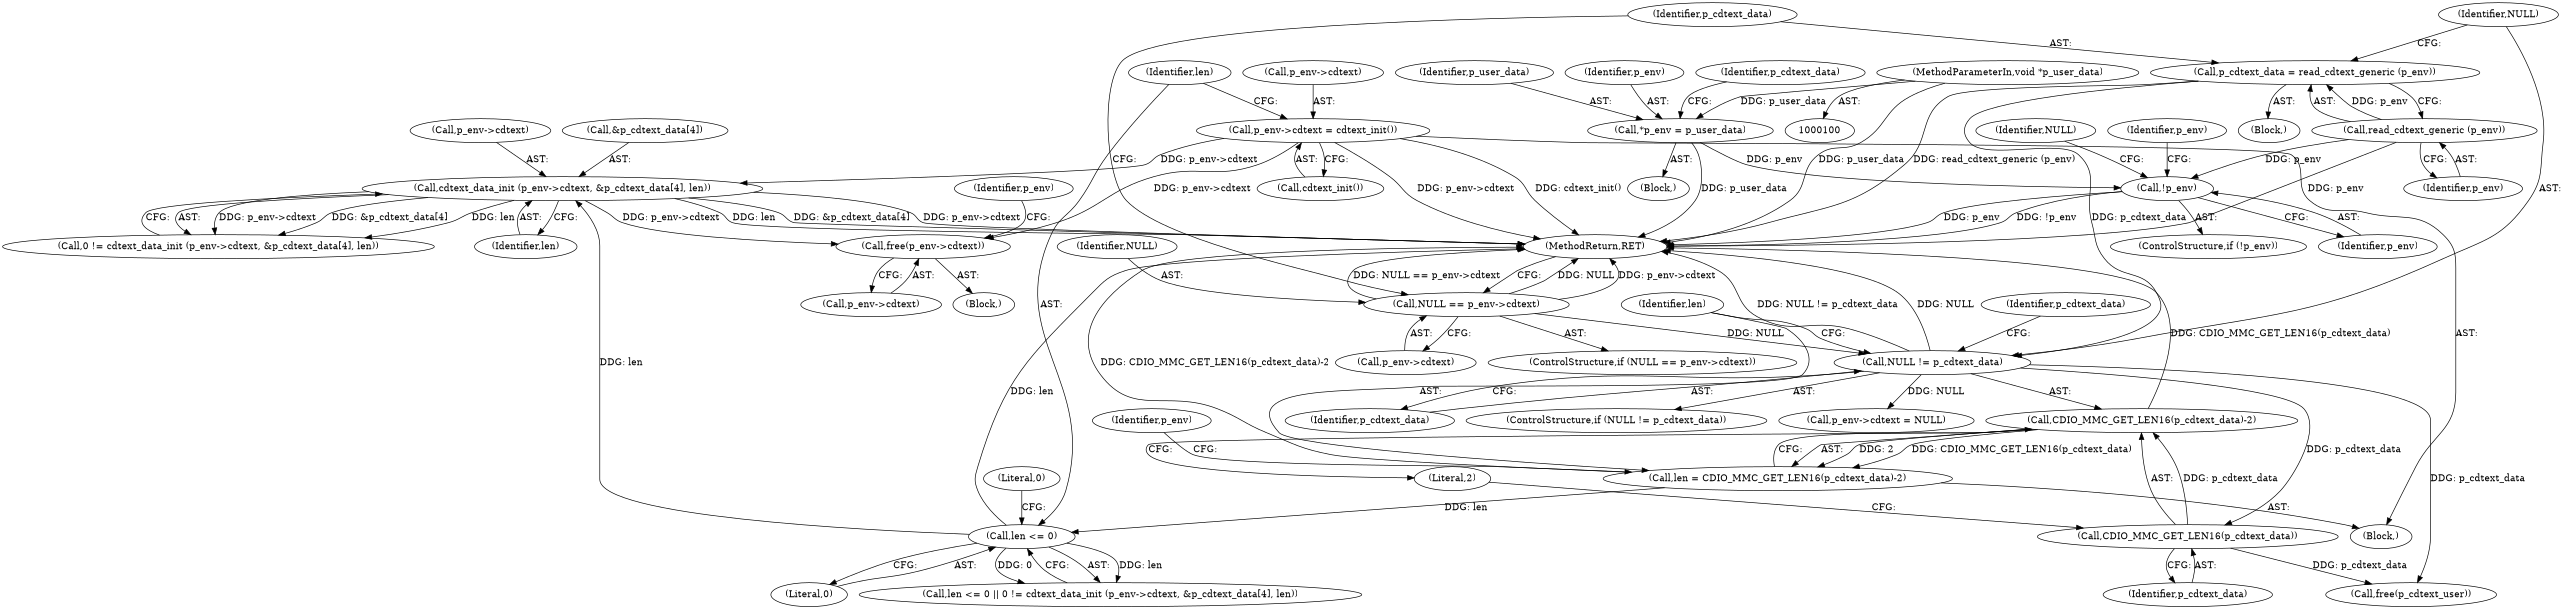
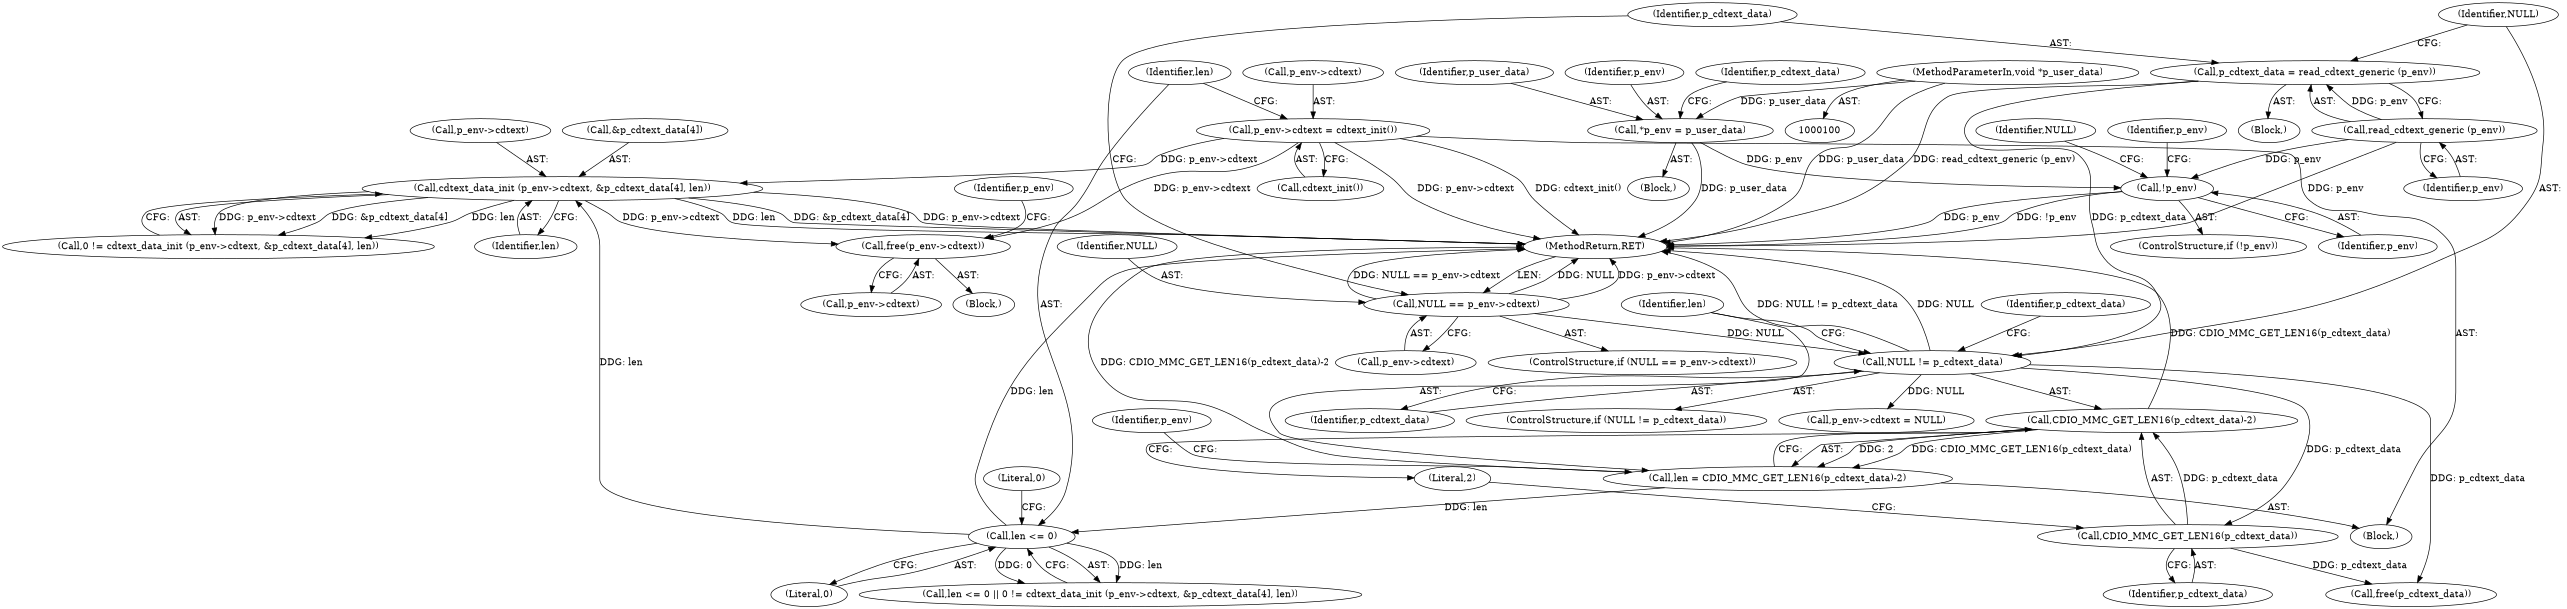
(1531, 276) -> (1531, 276)
(2411, 595) -> (2411, 595)
